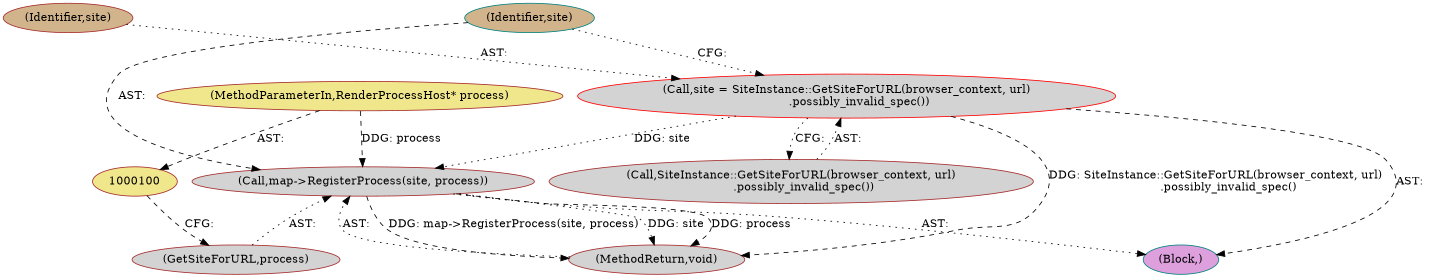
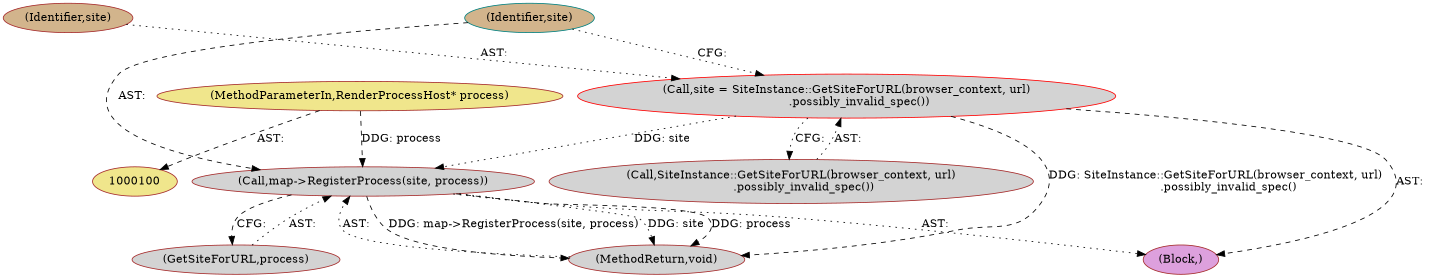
(173, 221) -> (254, 207)
(1181, 260) -> (1181, 260)
